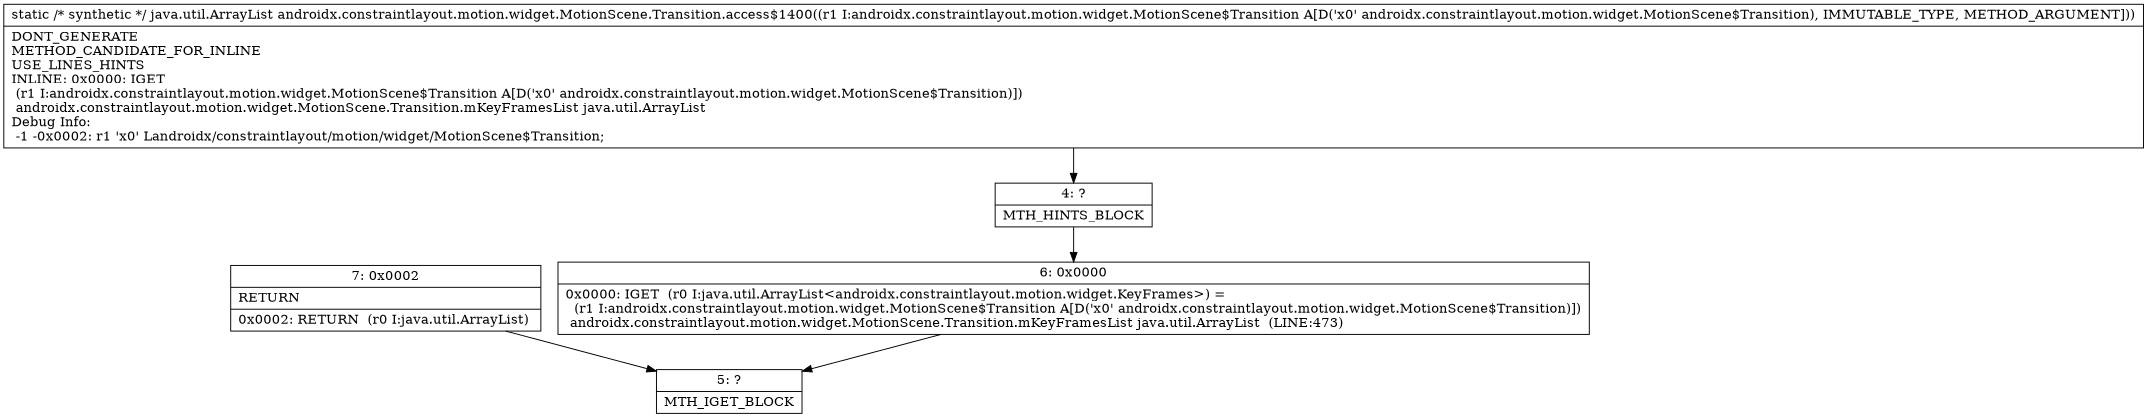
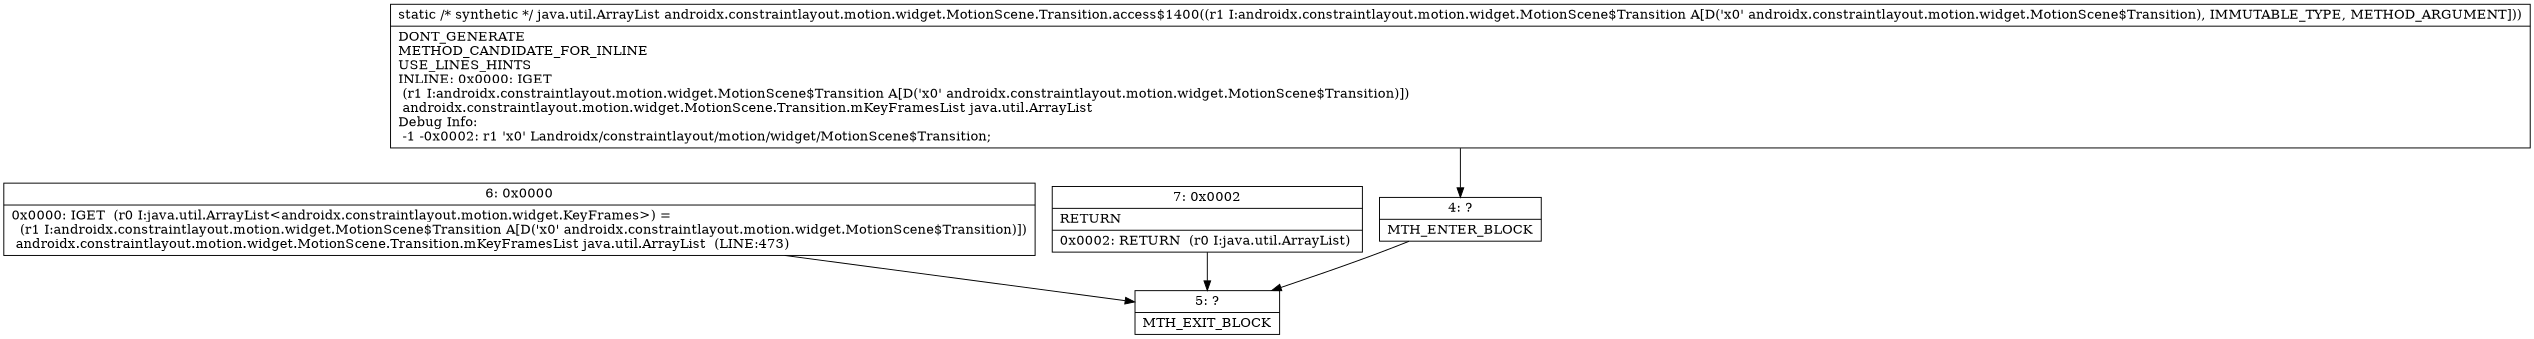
(1074, 215) -> (1460, 230)
(1074, 240) -> (1345, 265)
(729, 402) -> (1207, 323)
